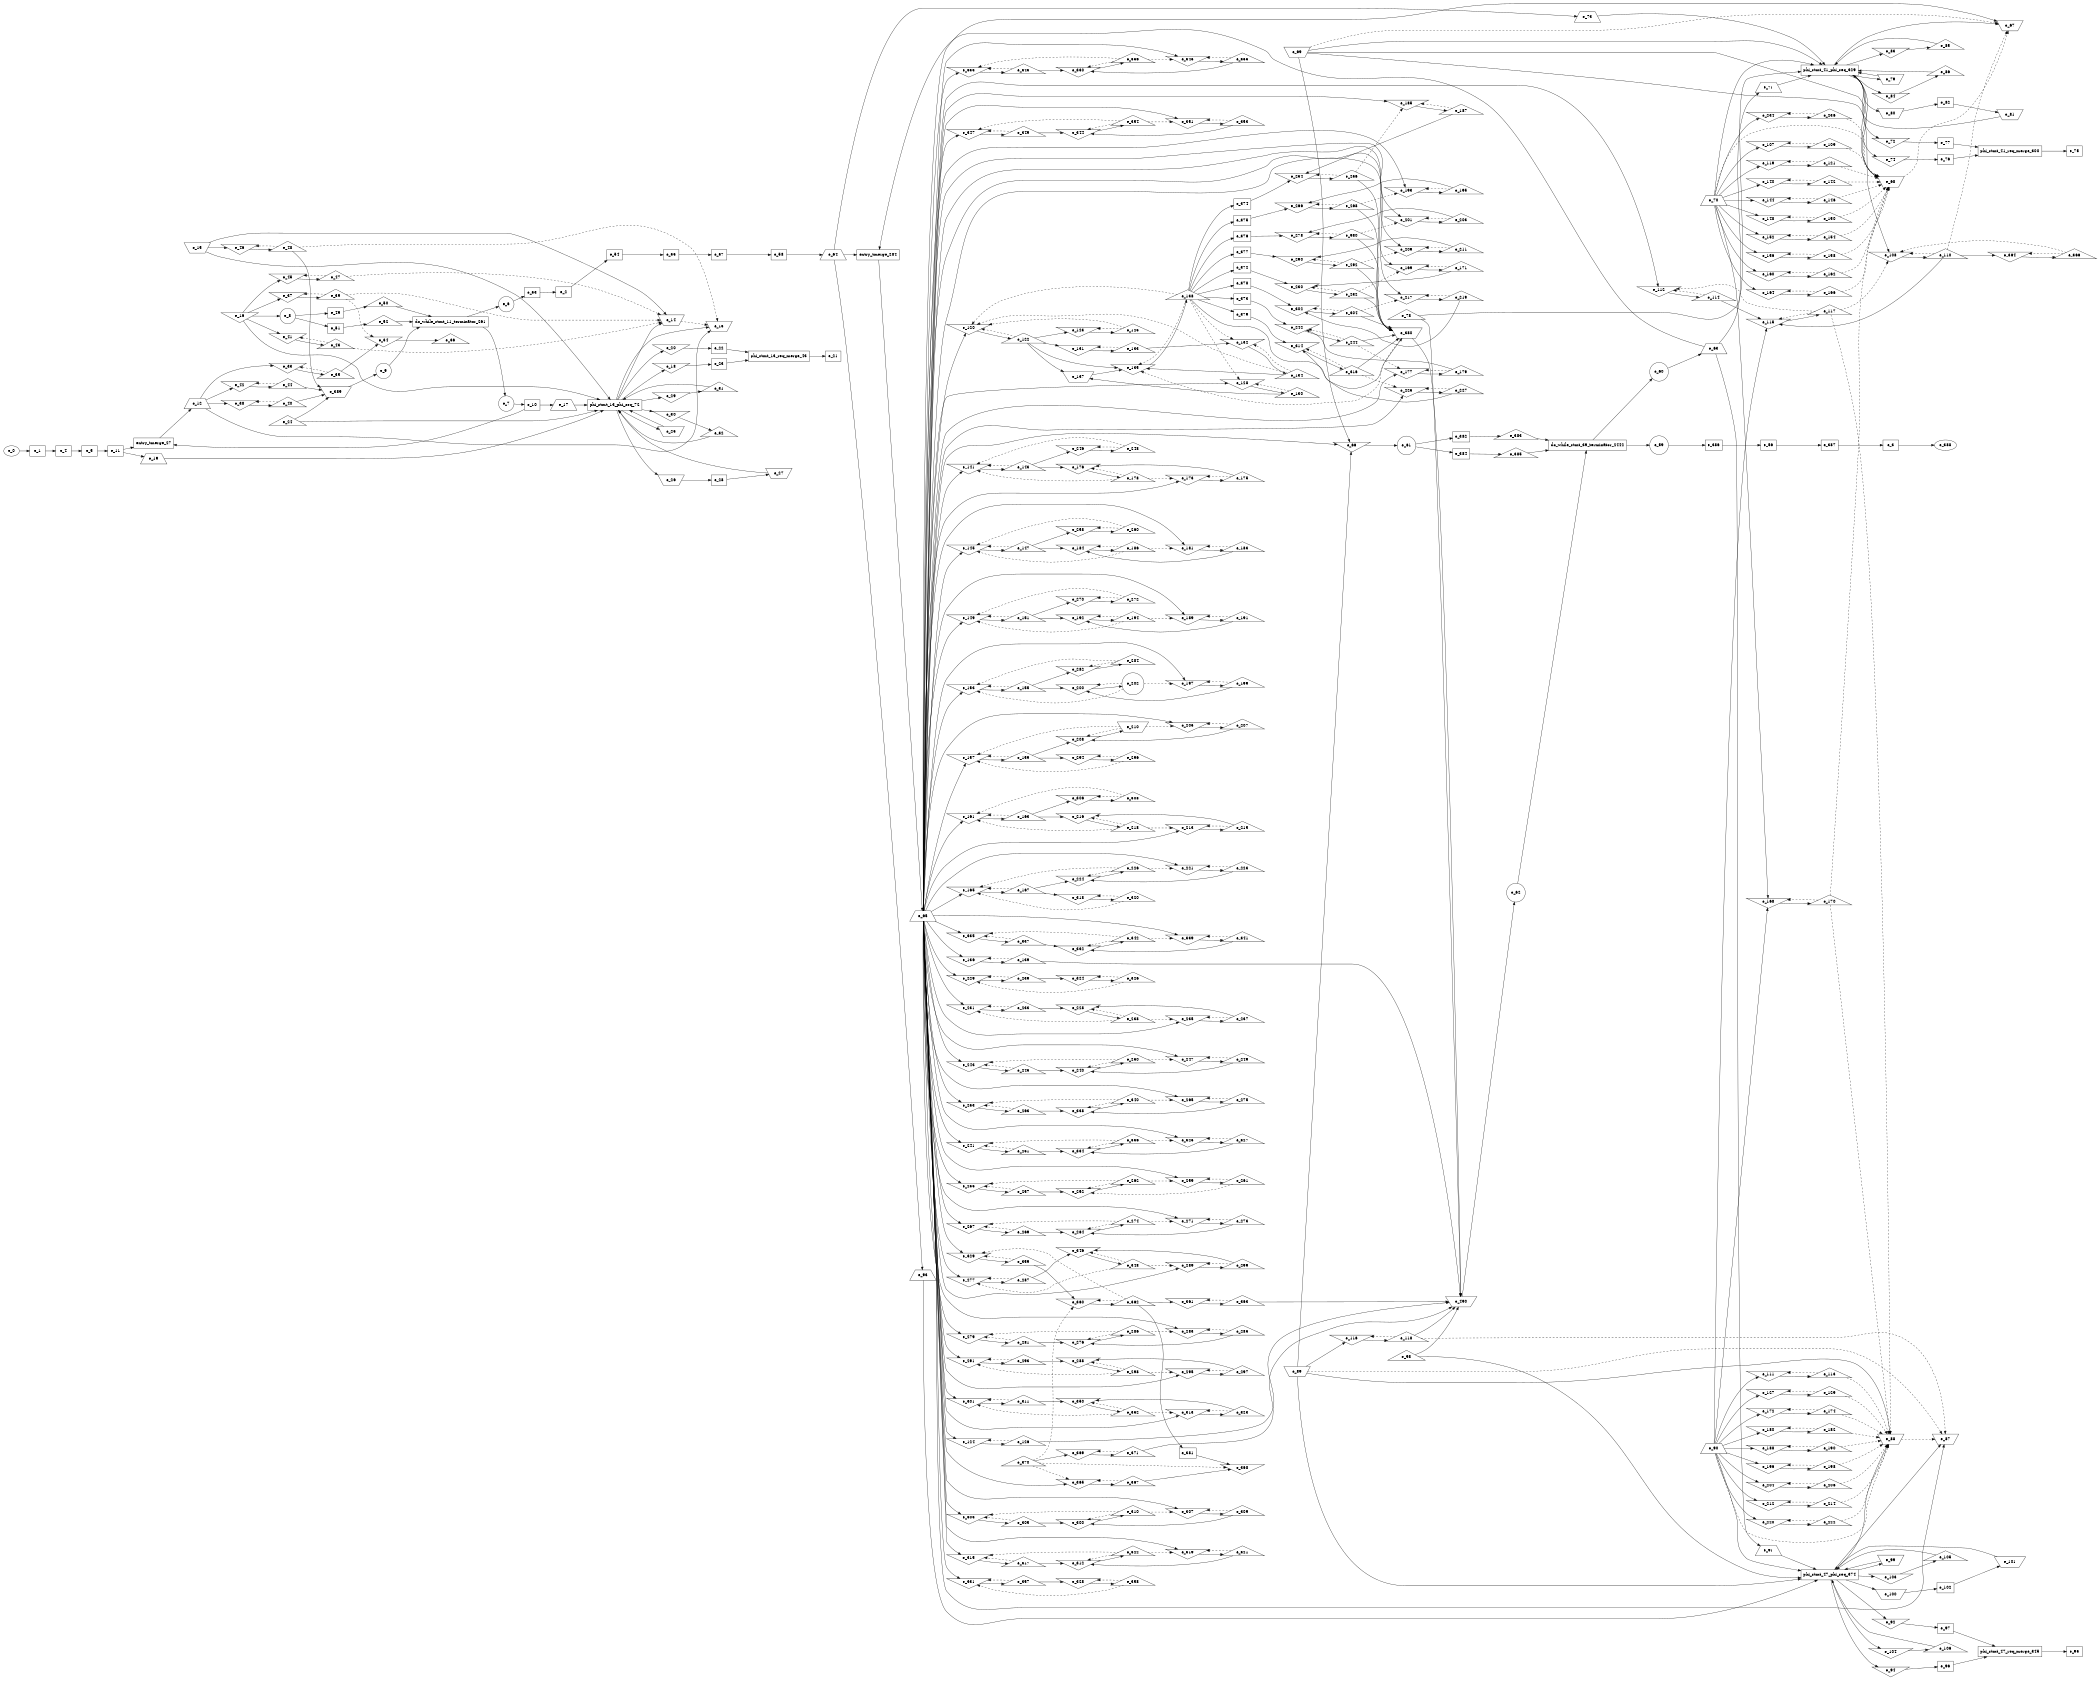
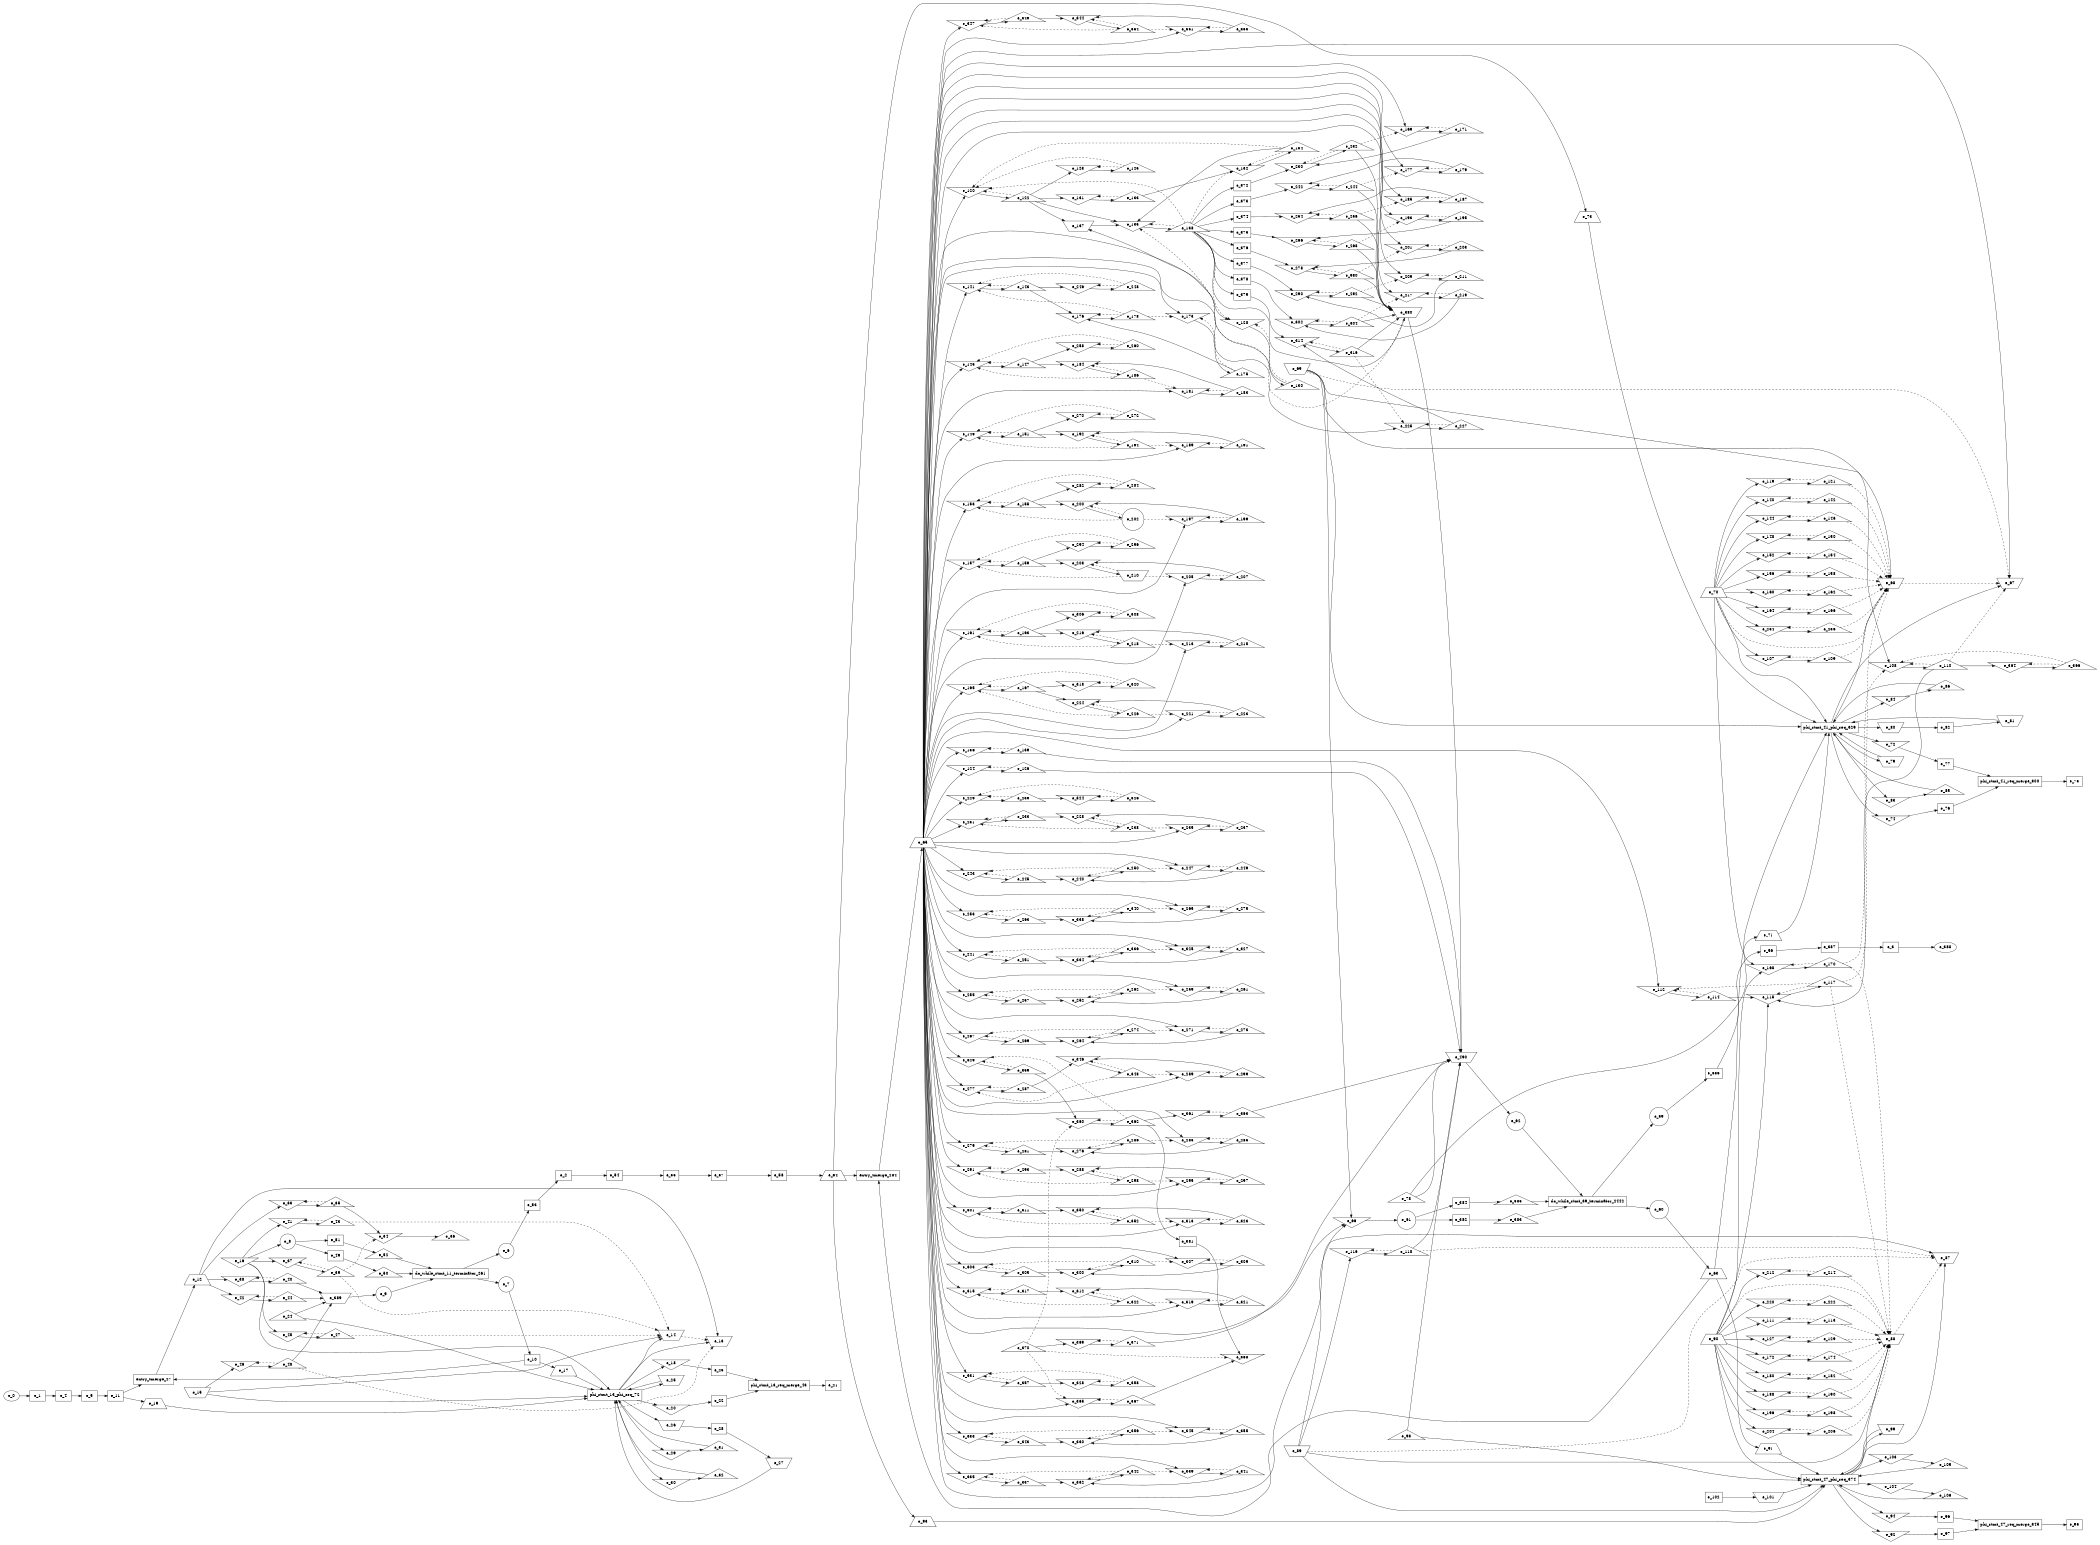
(1164, 1194) -> (1164, 1003)
(1891, 1594) -> none
